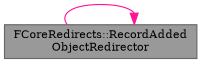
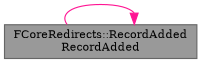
(101, 42) -> (101, 42)
